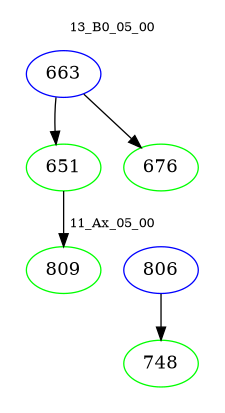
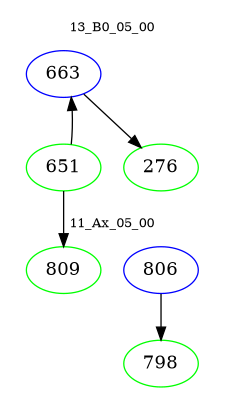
(55, 114) -> (72, 128)
(161, 168) -> (161, 168)
(161, 364) -> (161, 364)
